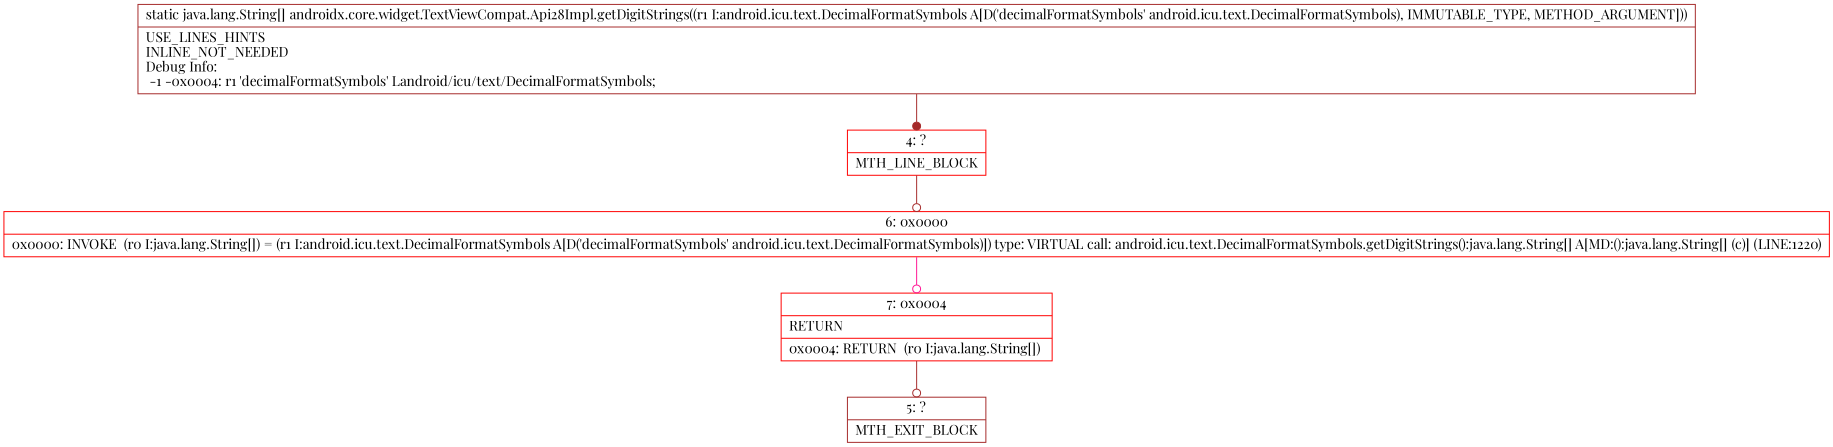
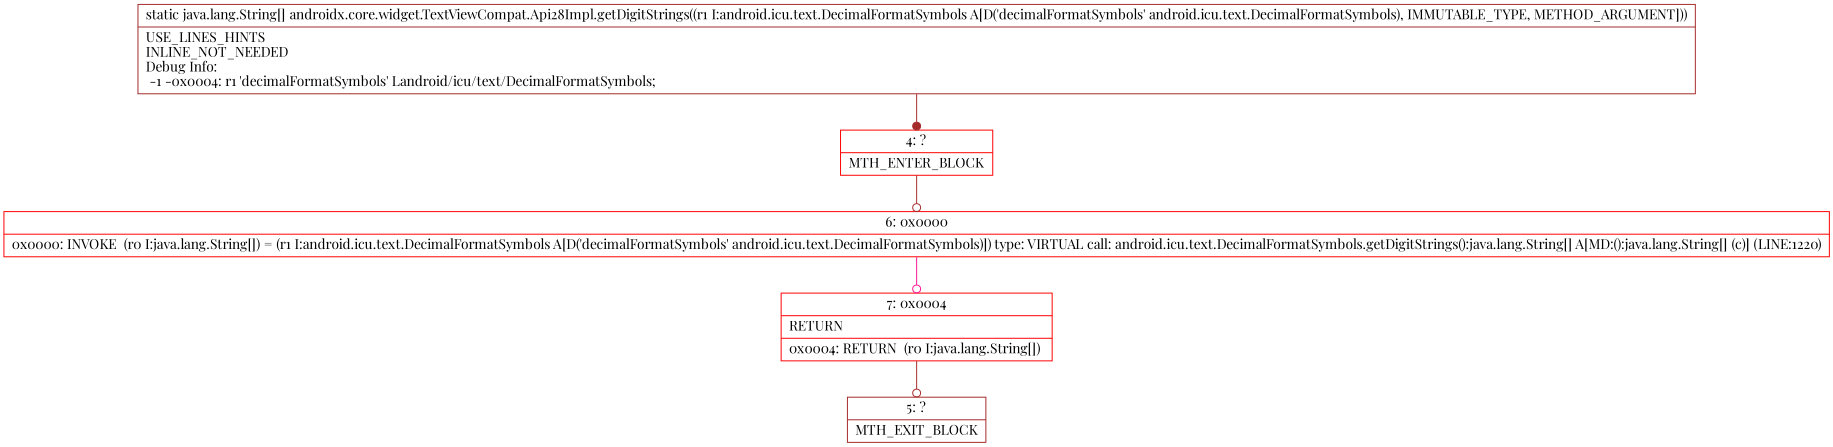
(917, 163) -> (917, 163)
